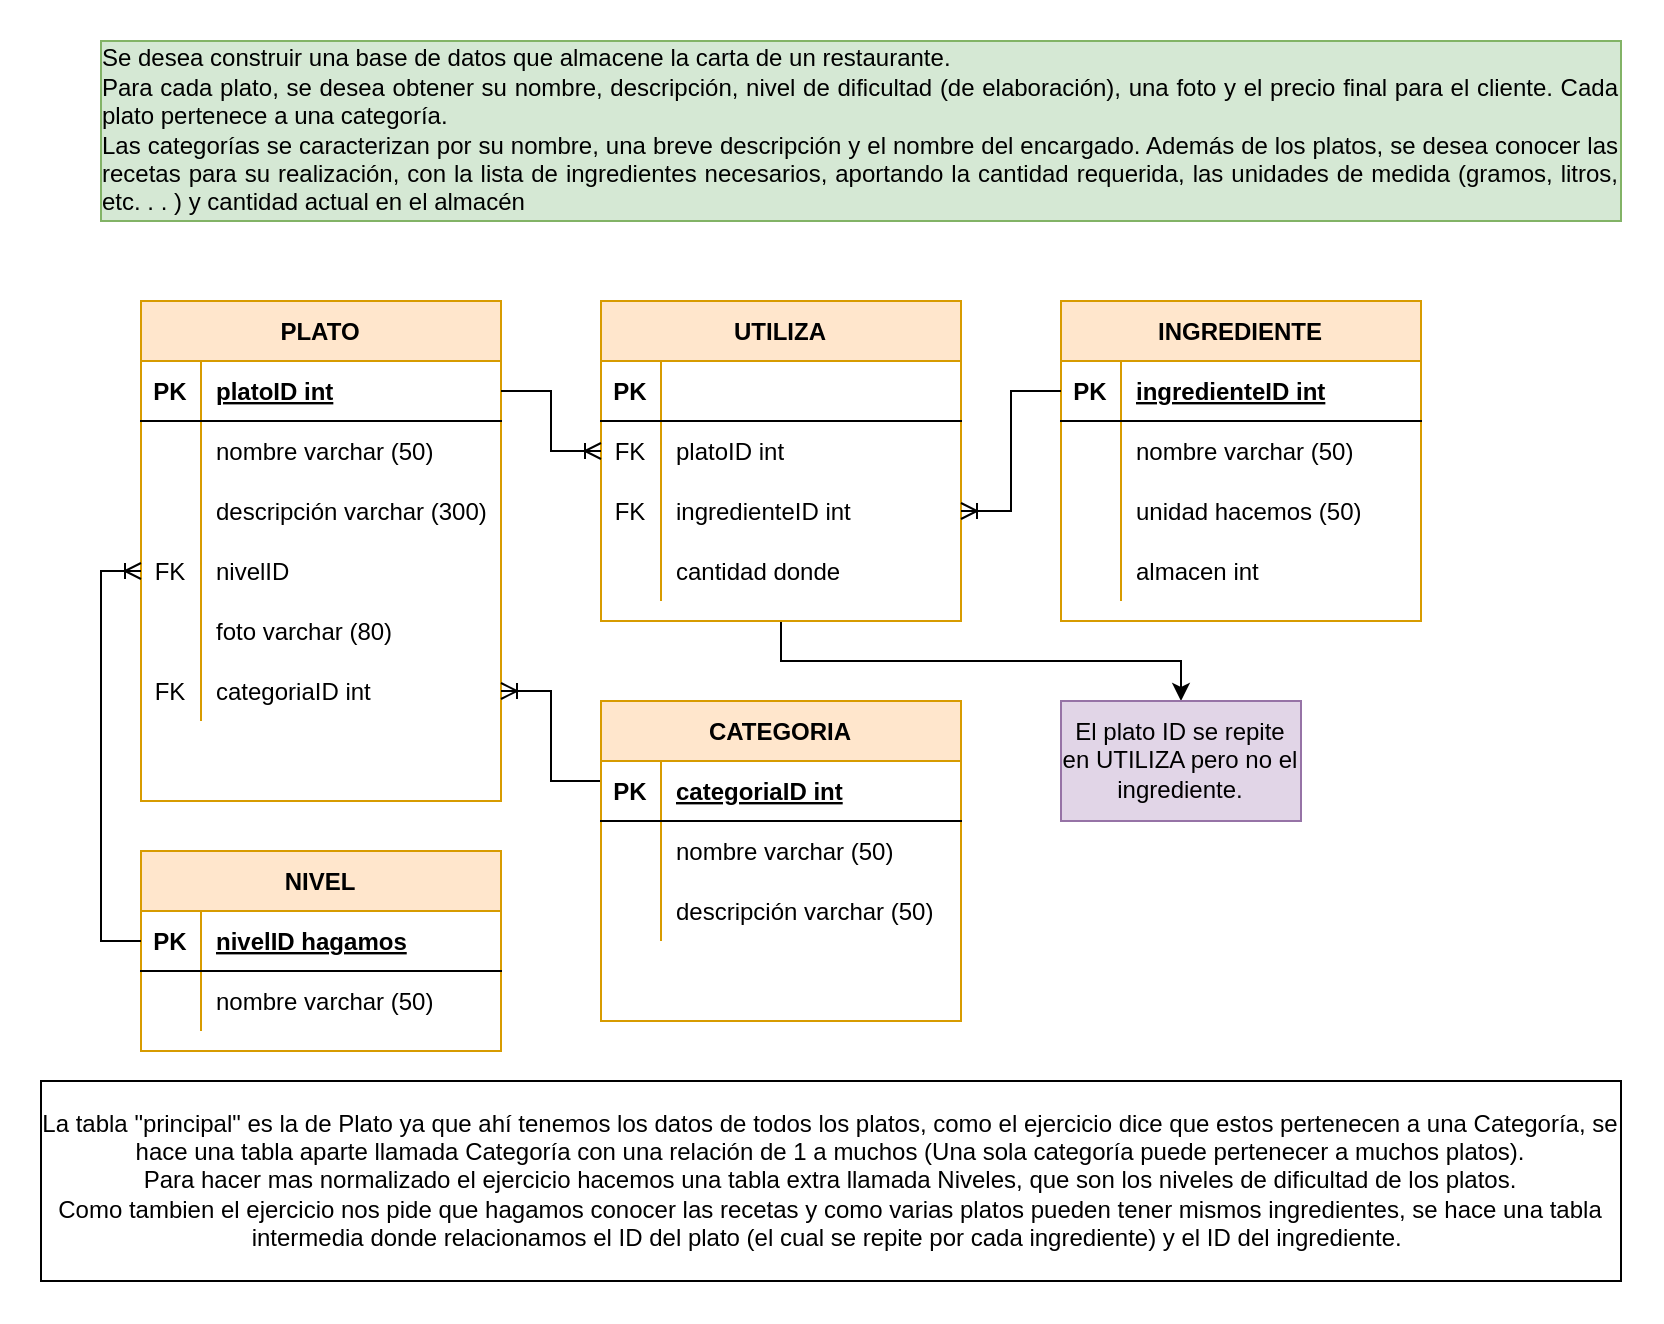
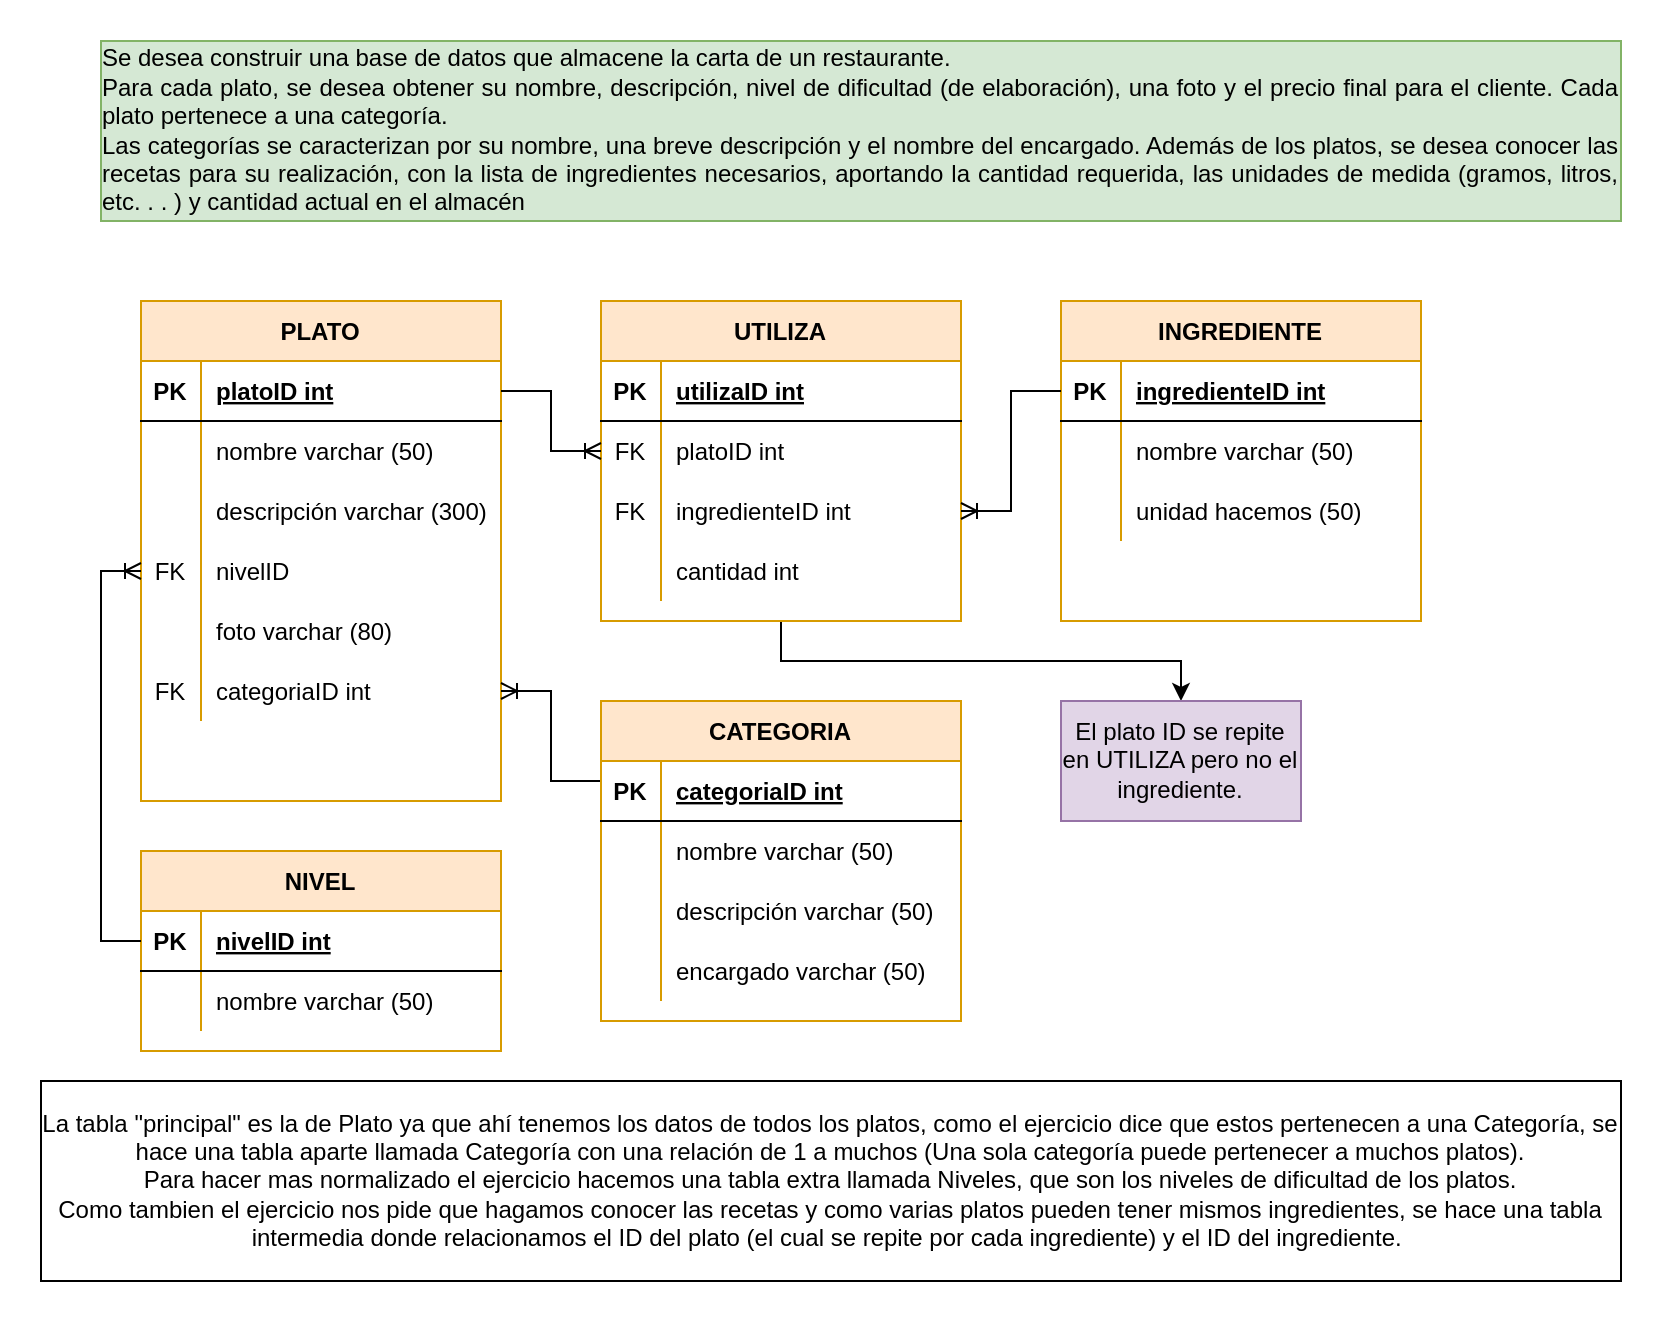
none -> (811, 391)
(1271, 571) -> none
(764, 572) -> (747, 572)
(307, 942) -> (277, 942)
none -> (811, 971)
